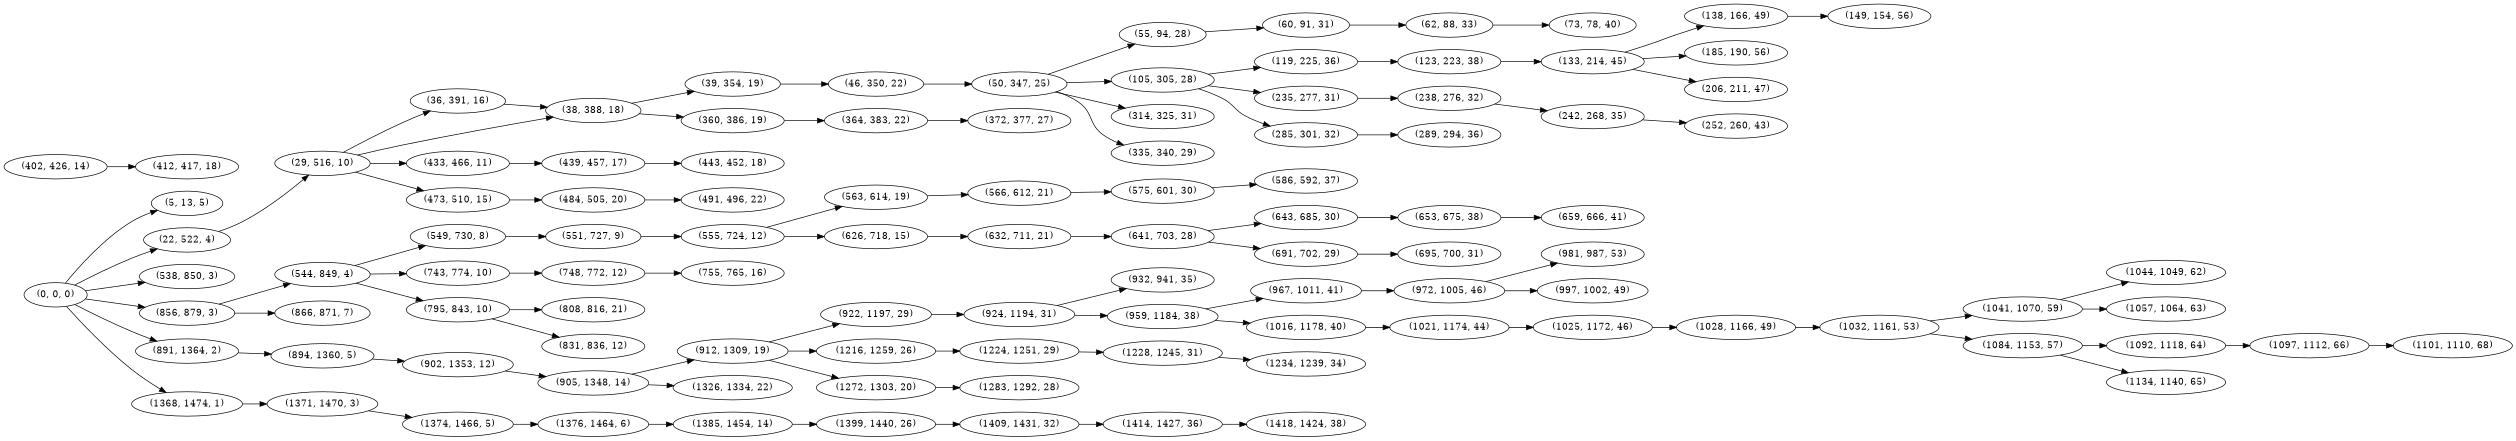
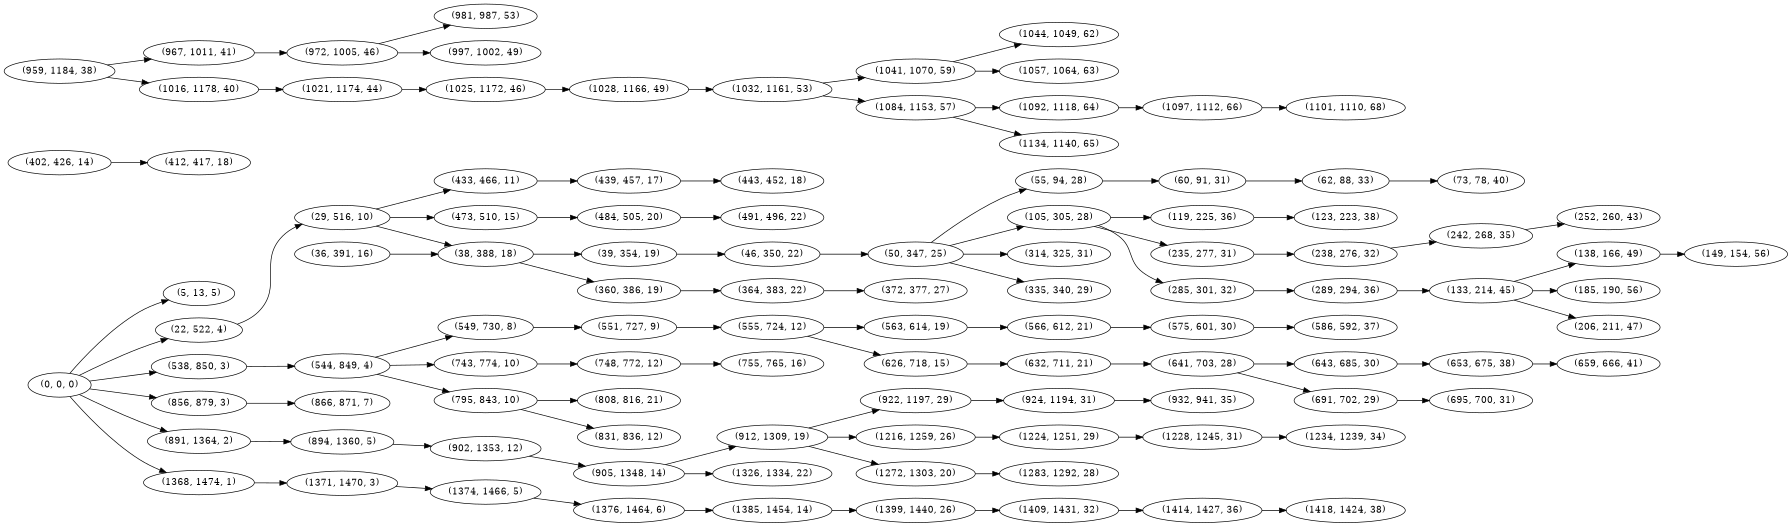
(1517, 62) -> (1410, 291)
(383, 132) -> none
(251, 295) -> (267, 366)
(1088, 315) -> none
